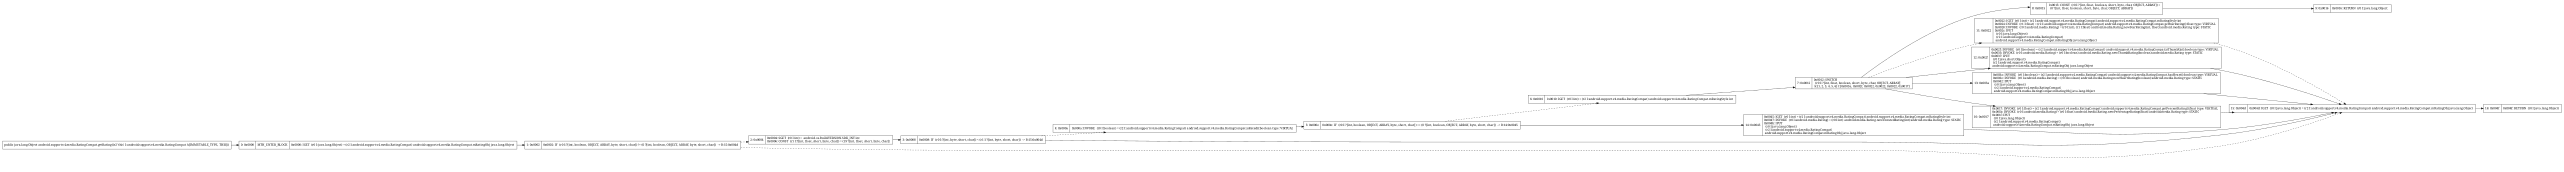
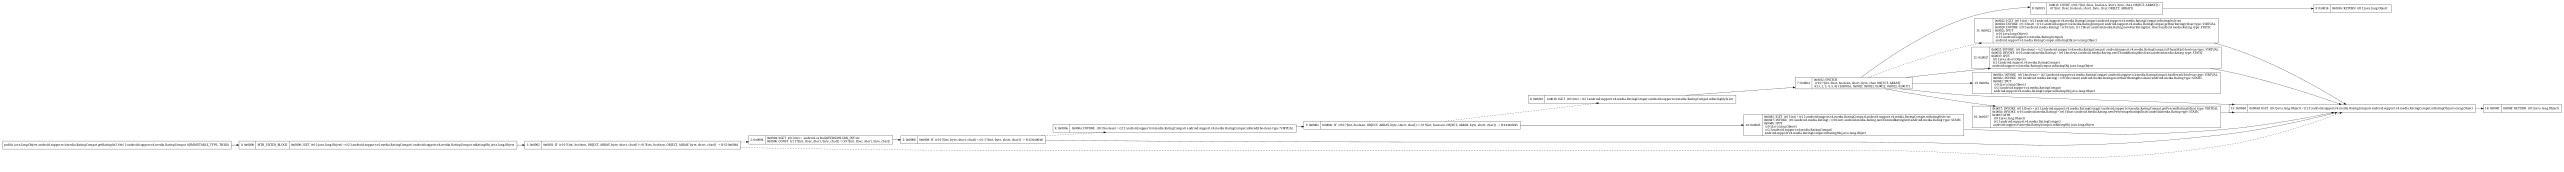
(2281, 69) -> (2281, 69)
(2257, 99) -> (2066, 99)
(2002, 115) -> (2002, 115)
